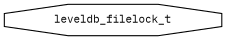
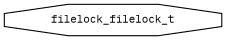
(113, 20) -> (113, 20)
